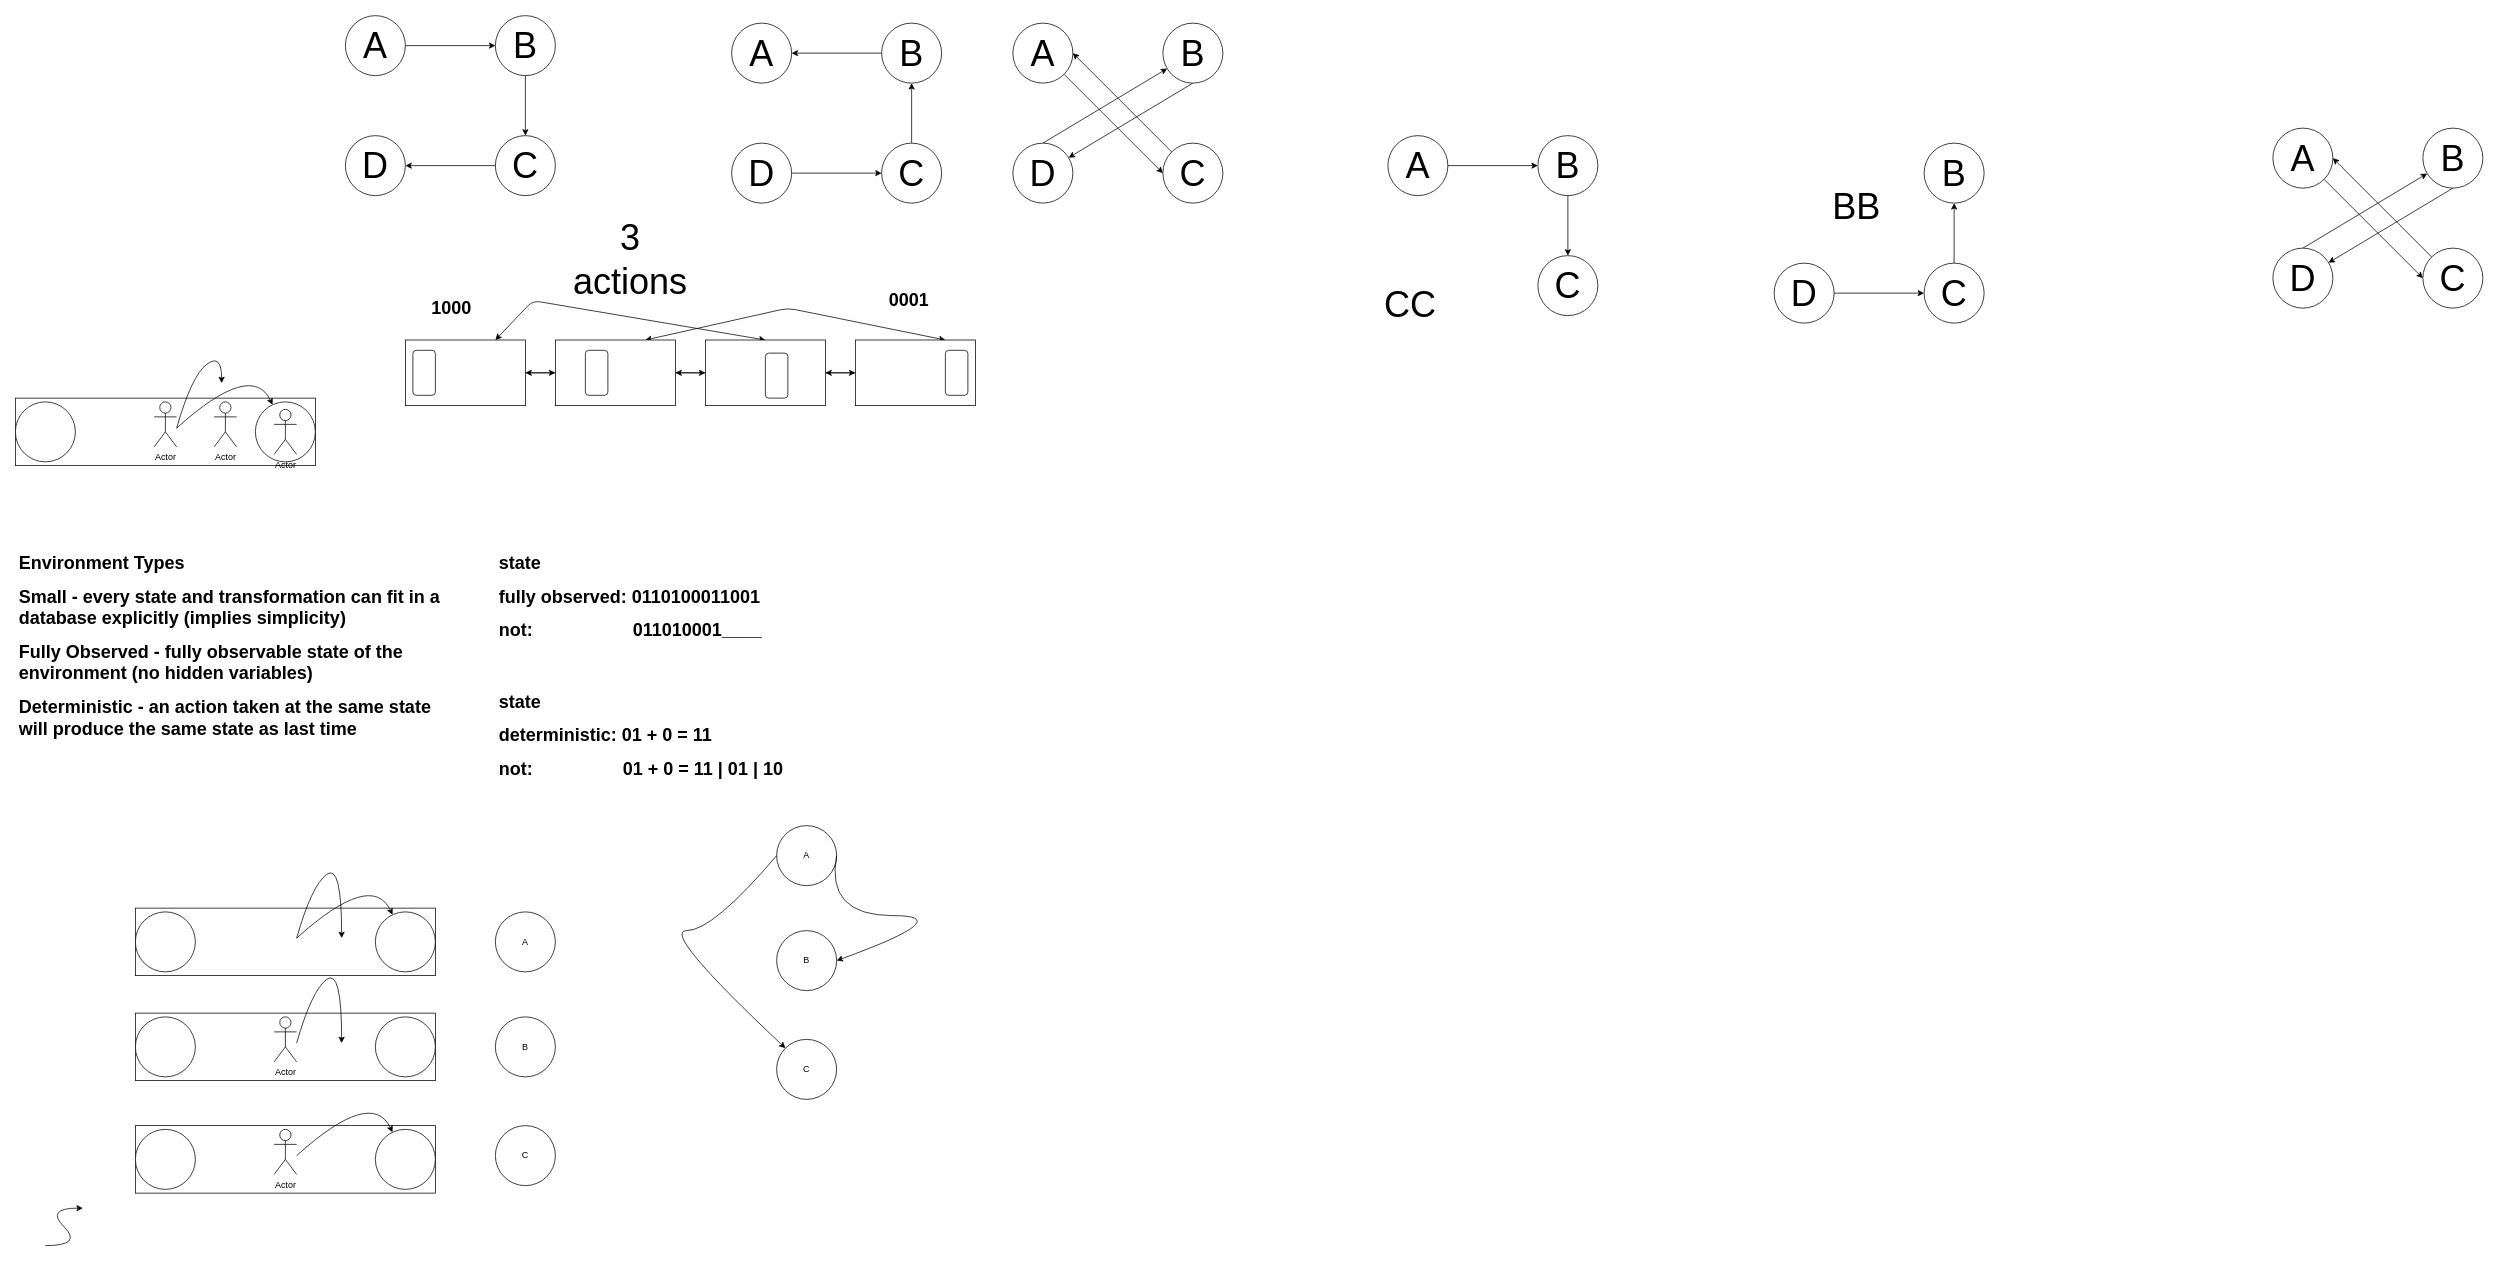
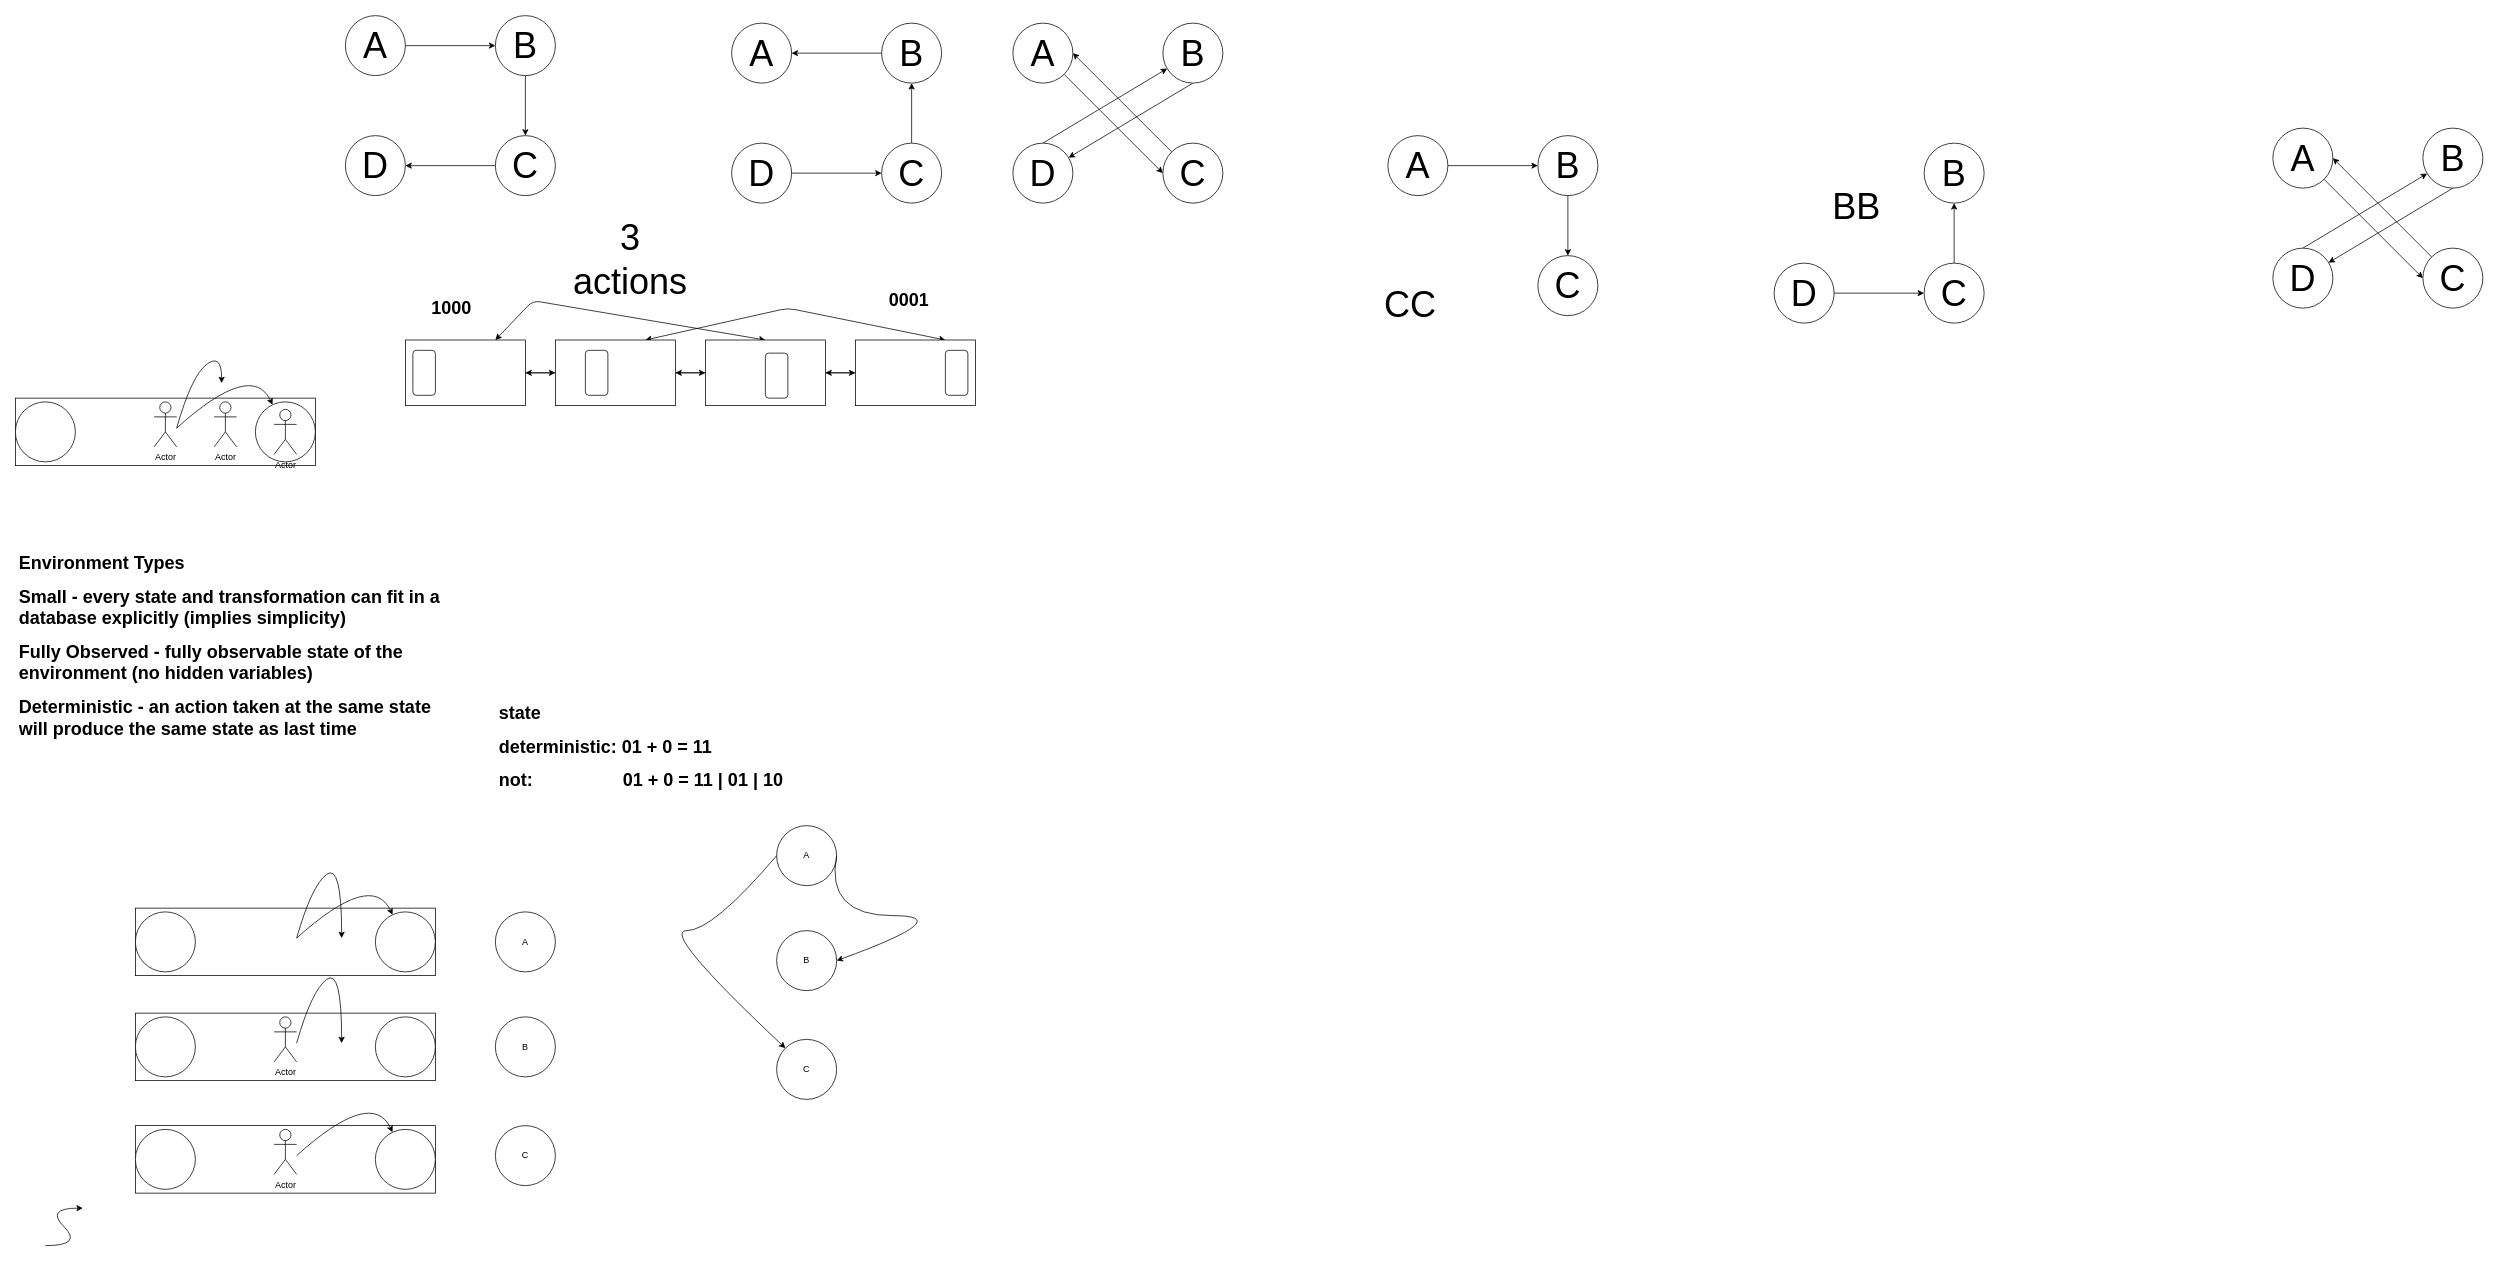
(645, 608) -> none
(645, 747) -> (645, 758)
